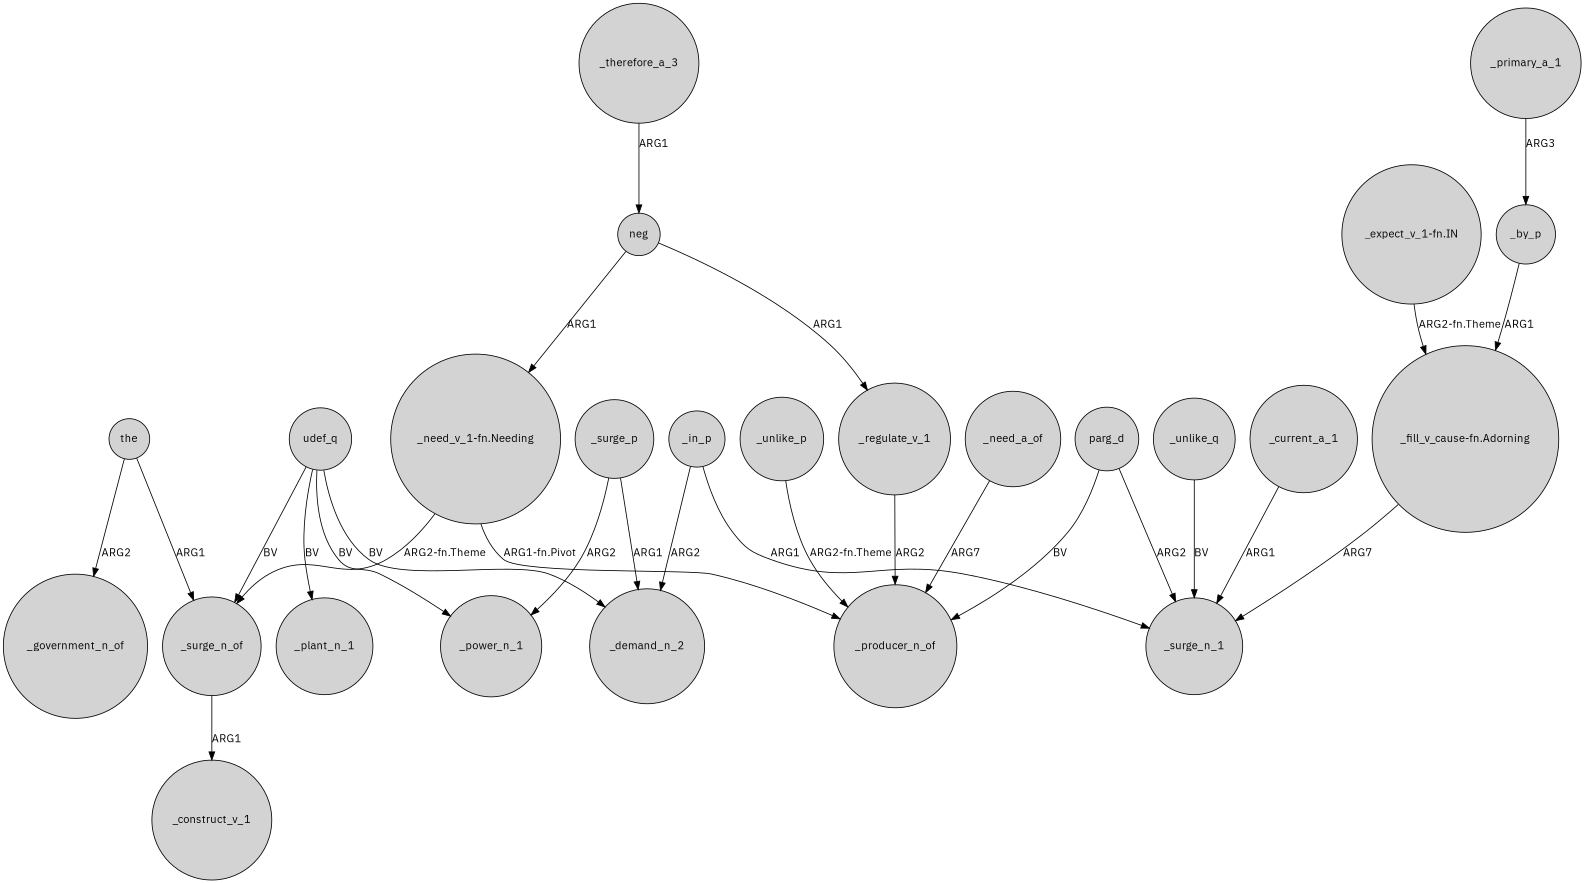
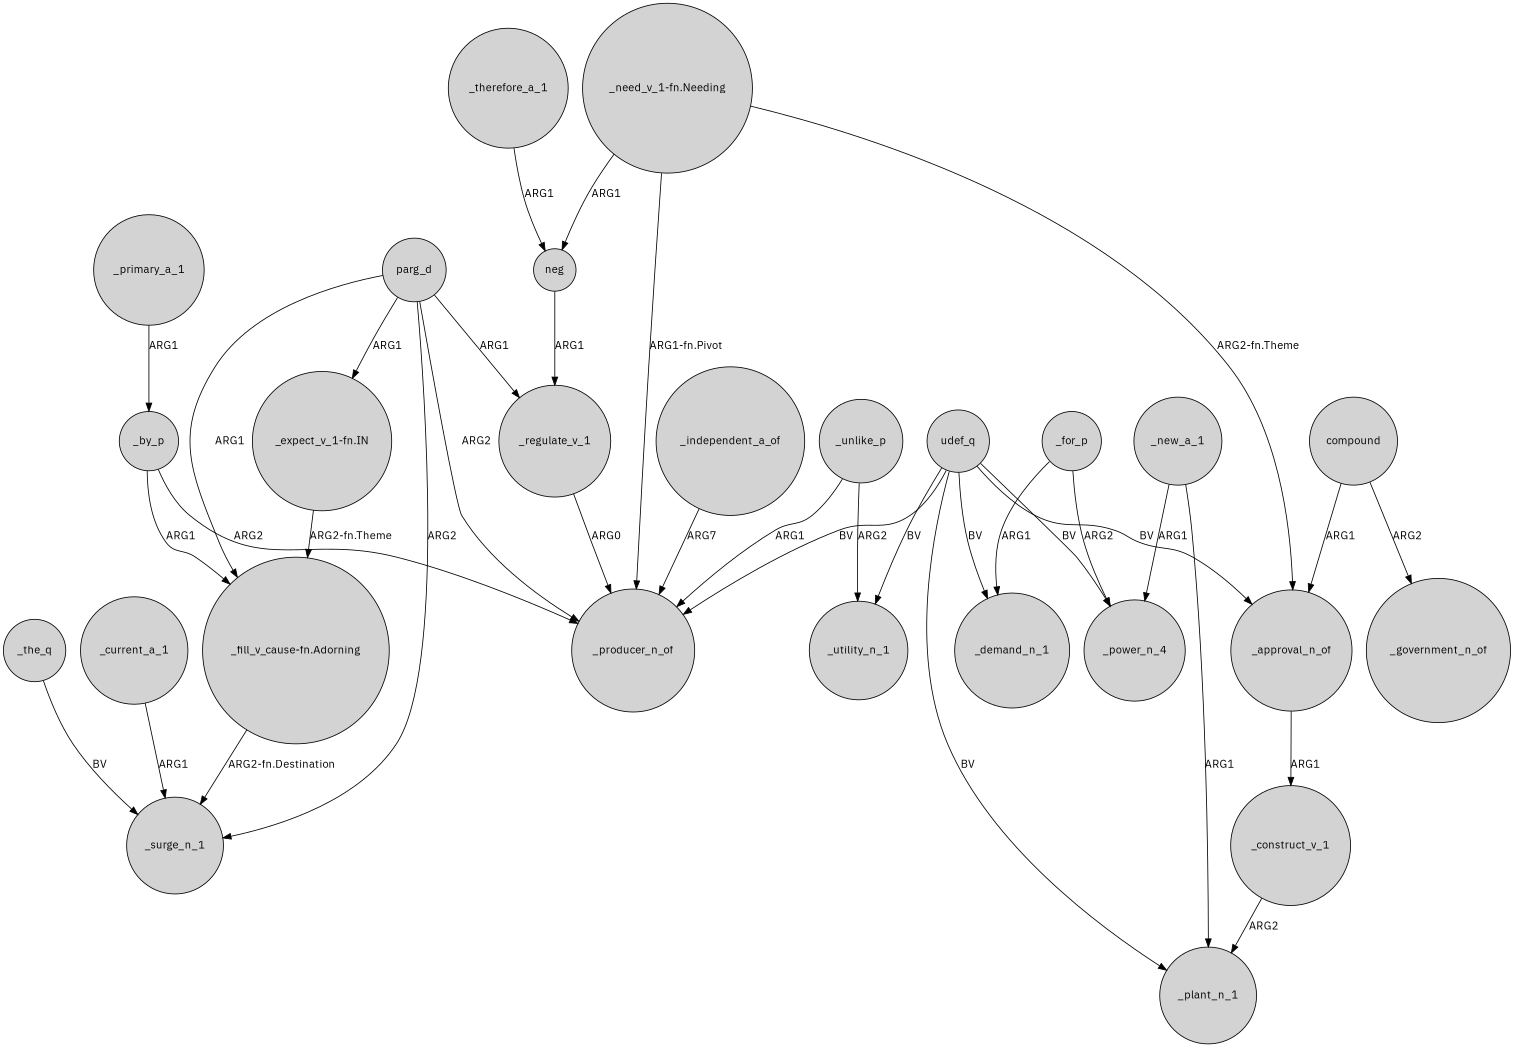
(639, 63) -> (508, 88)
(1541, 144) -> (164, 346)
(580, 309) -> (587, 196)
none -> (376, 334)
none -> (474, 343)
none -> (210, 376)
(129, 439) -> (1353, 441)
(614, 439) -> (1072, 441)
(697, 439) -> none
(1013, 439) -> (730, 441)
(1194, 439) -> (35, 650)
none -> (1178, 441)
none -> (822, 537)
none -> (354, 550)
(851, 553) -> (790, 536)
(911, 553) -> (607, 536)
(1060, 553) -> (477, 441)
(1358, 553) -> (282, 765)
(212, 646) -> (1291, 650)
(491, 646) -> (1135, 650)
(647, 646) -> (1012, 650)
none -> (859, 650)
none -> (1249, 922)
